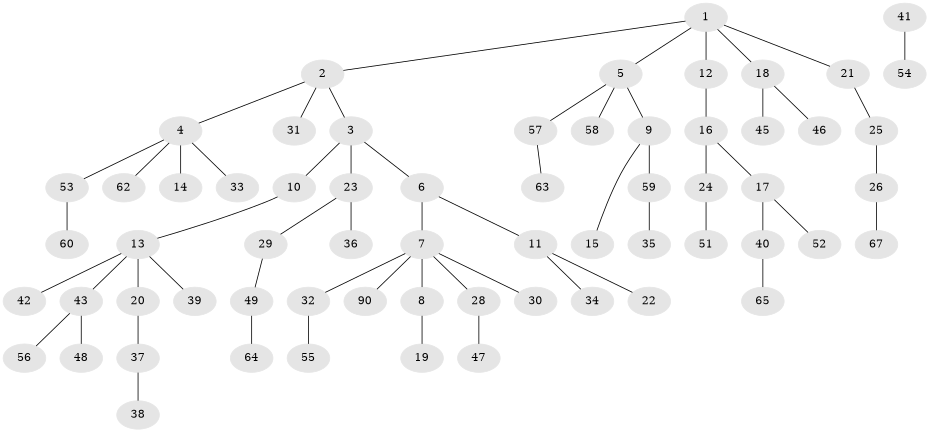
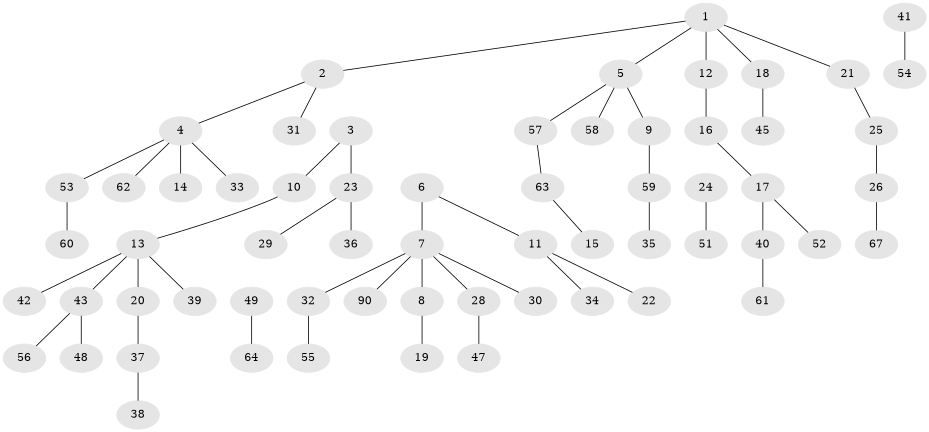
(337, 103) -> none
(820, 131) -> none
(387, 159) -> none
(706, 159) -> none
(615, 186) -> (568, 216)
(259, 273) -> none
(763, 301) -> (763, 301)
